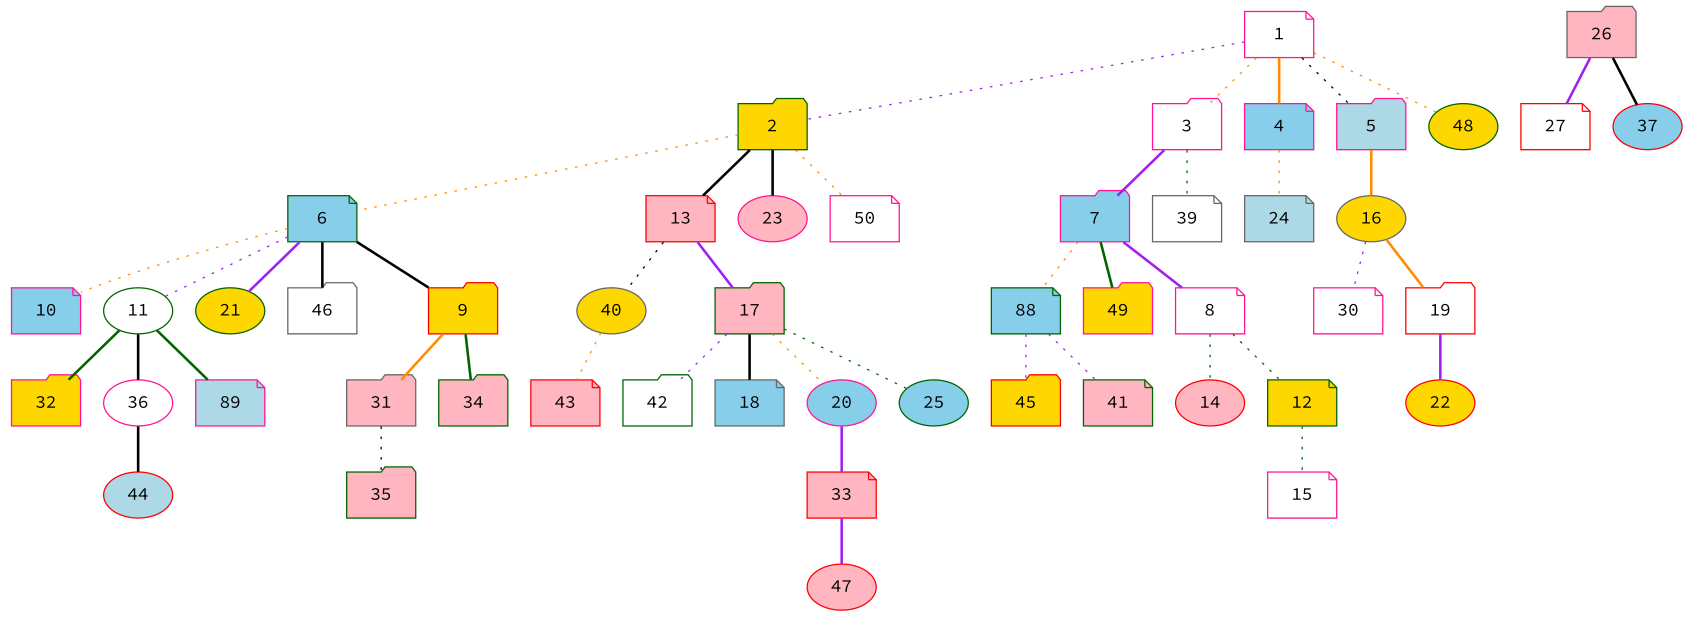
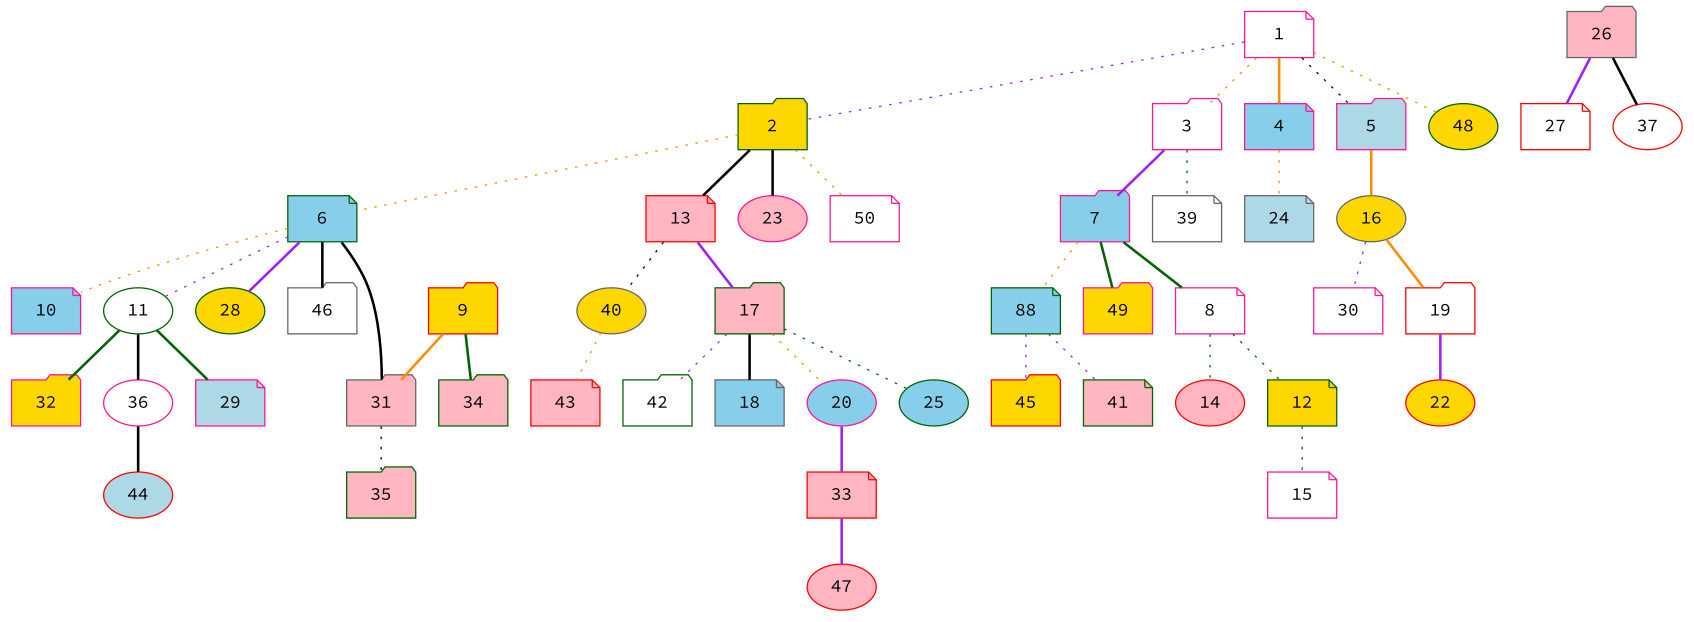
(1648, 127) -> (1648, 127)
(393, 265) -> (374, 307)
(1153, 265) -> (1153, 265)
(230, 311) -> (230, 311)
(230, 403) -> (230, 403)
